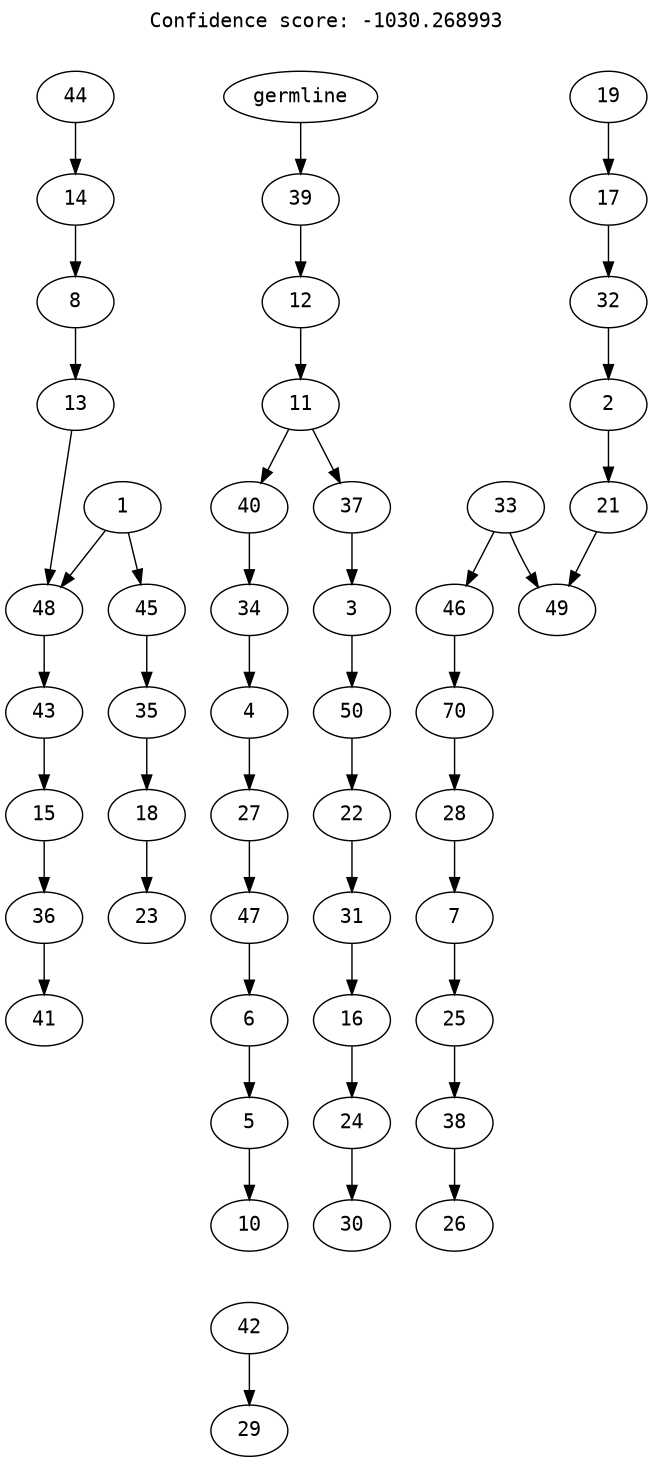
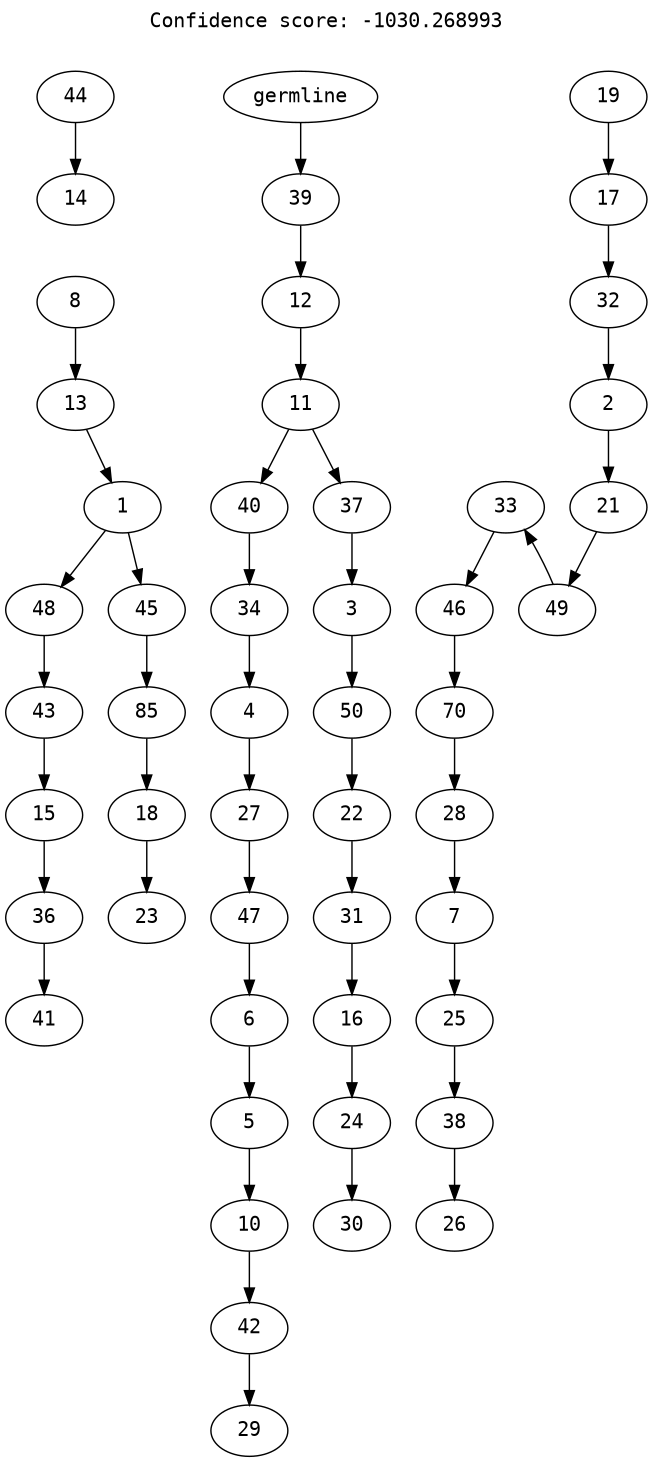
(76, 244) -> none
(61, 500) -> (96, 450)
(520, 554) -> (543, 563)
(147, 712) -> (147, 712)
none -> (249, 1270)
